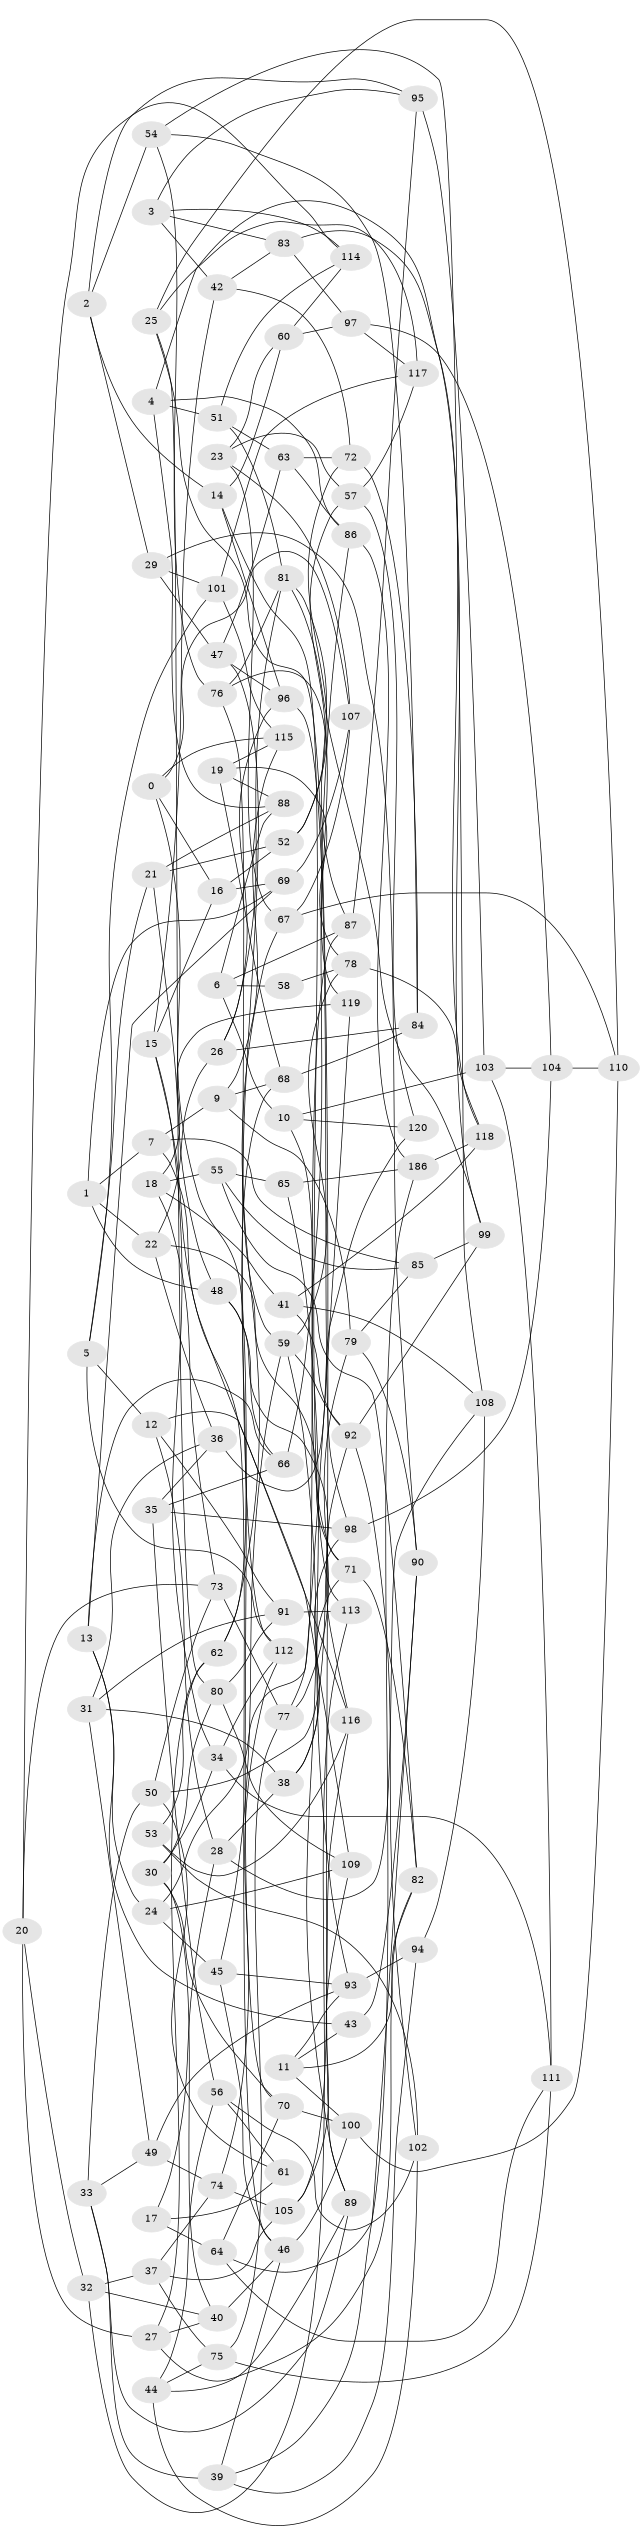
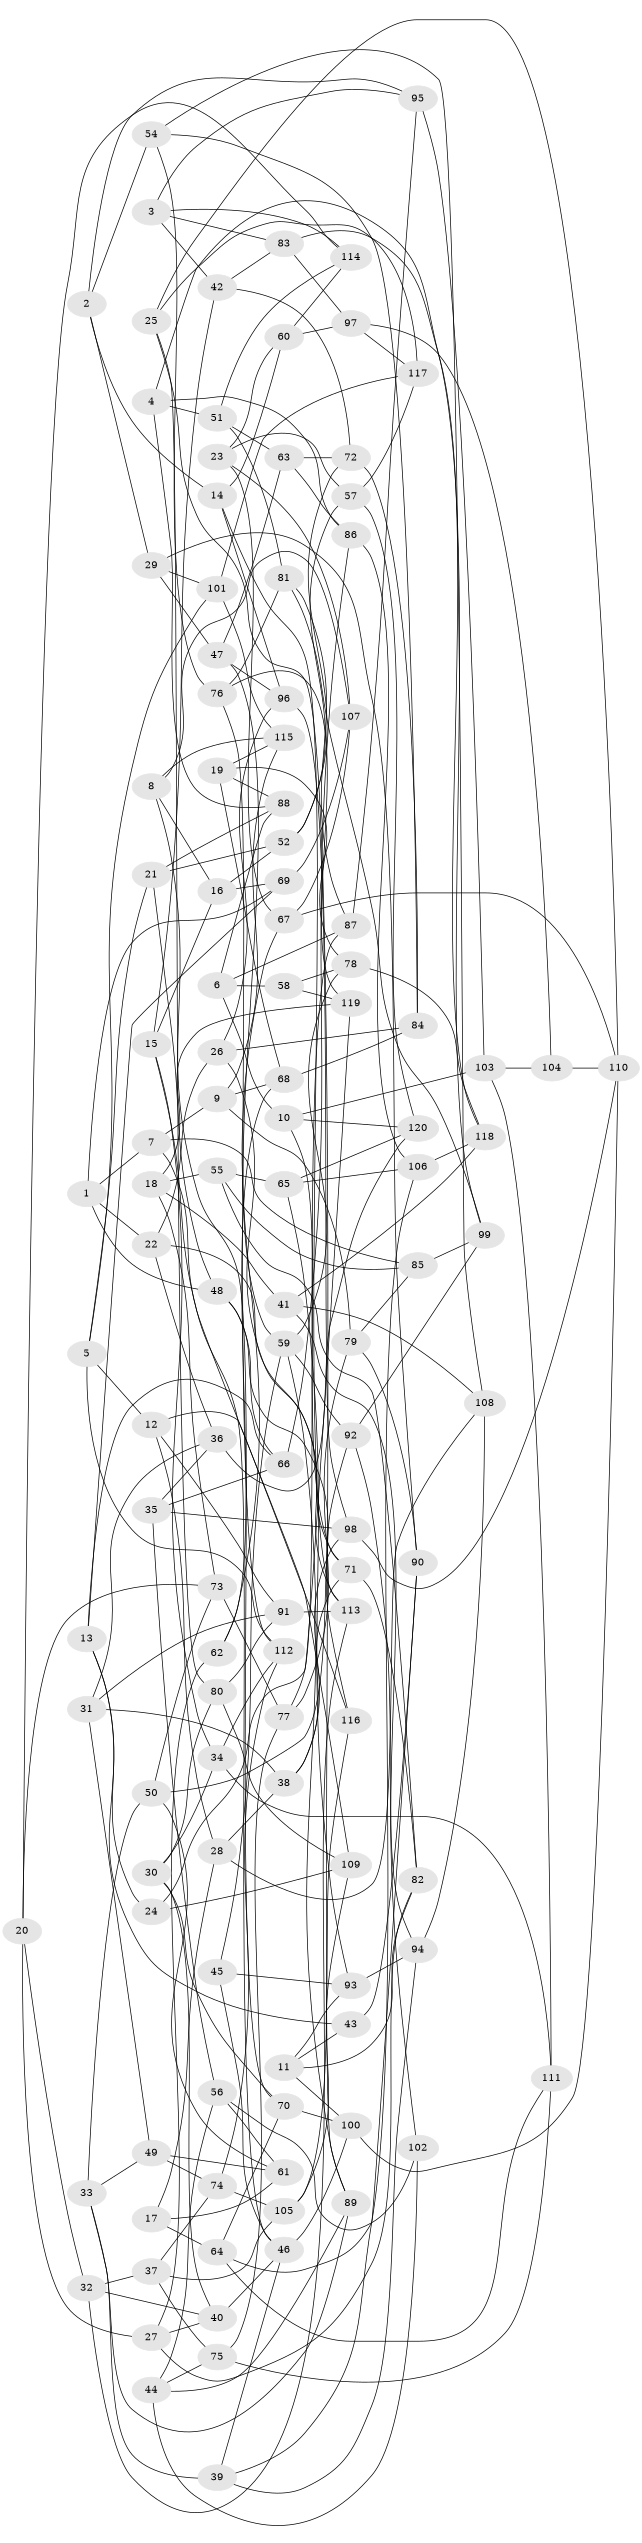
(261, 703) -> (250, 1228)
(152, 787) -> (152, 787)
none -> (312, 993)
none -> (351, 1157)
(418, 1167) -> (418, 1167)
(524, 1365) -> (542, 1391)
(319, 1373) -> (394, 1529)
(152, 1834) -> none
(177, 1935) -> none
(223, 2051) -> (218, 2163)
